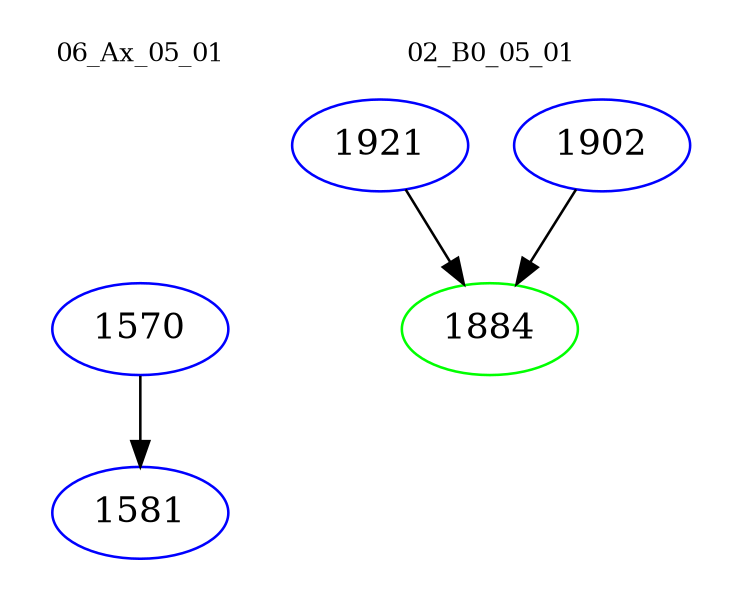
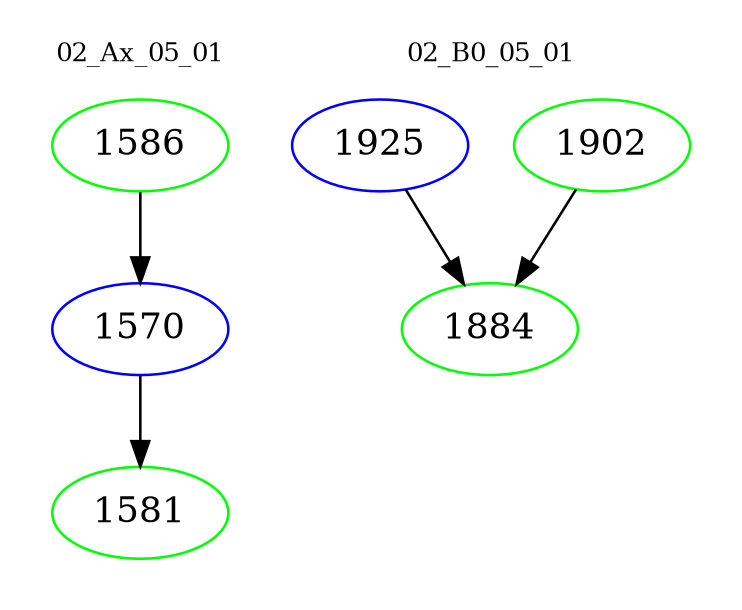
(140, 55) -> (140, 55)
none -> (140, 145)
(380, 145) -> (380, 145)
(602, 145) -> (602, 145)
(140, 513) -> (140, 513)
